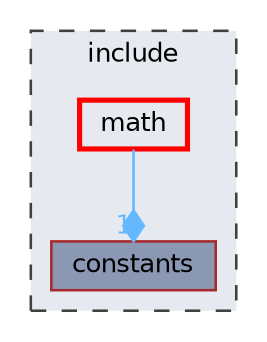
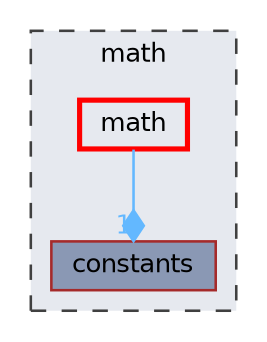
(134, 55) -> (134, 55)
